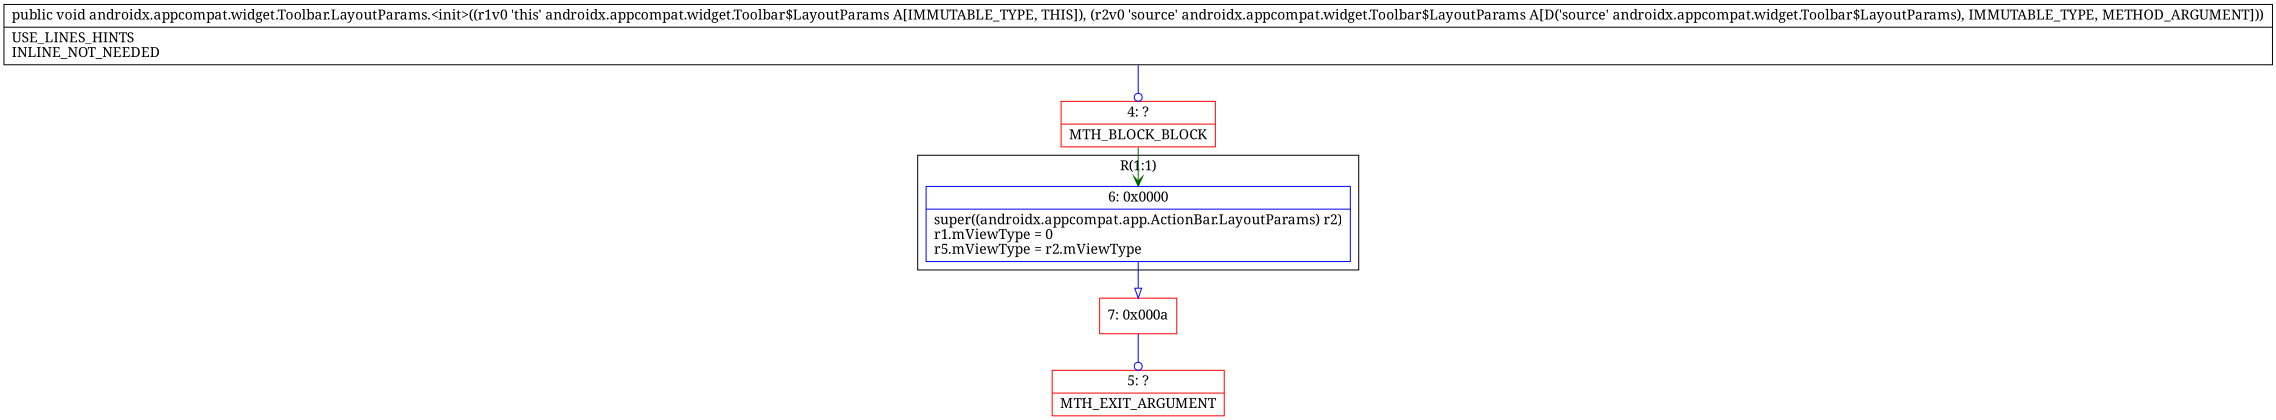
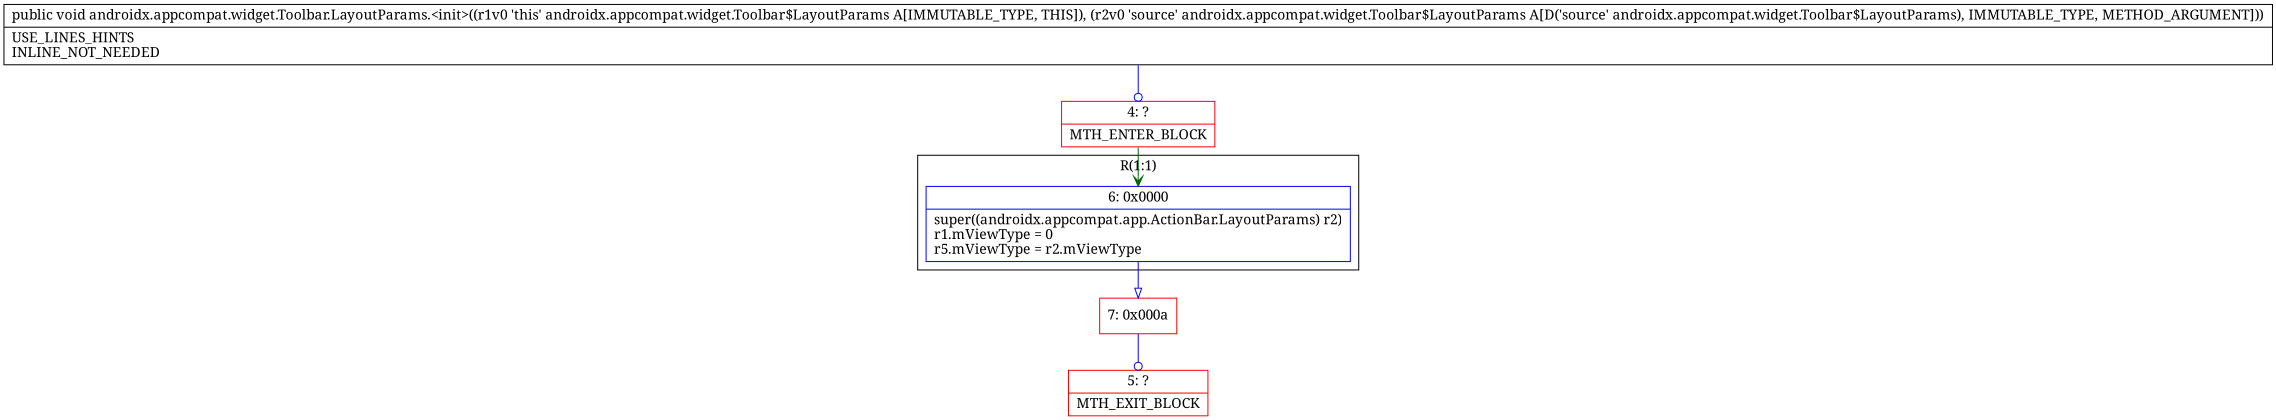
(1138, 135) -> (1138, 135)
(1138, 404) -> (1138, 404)
